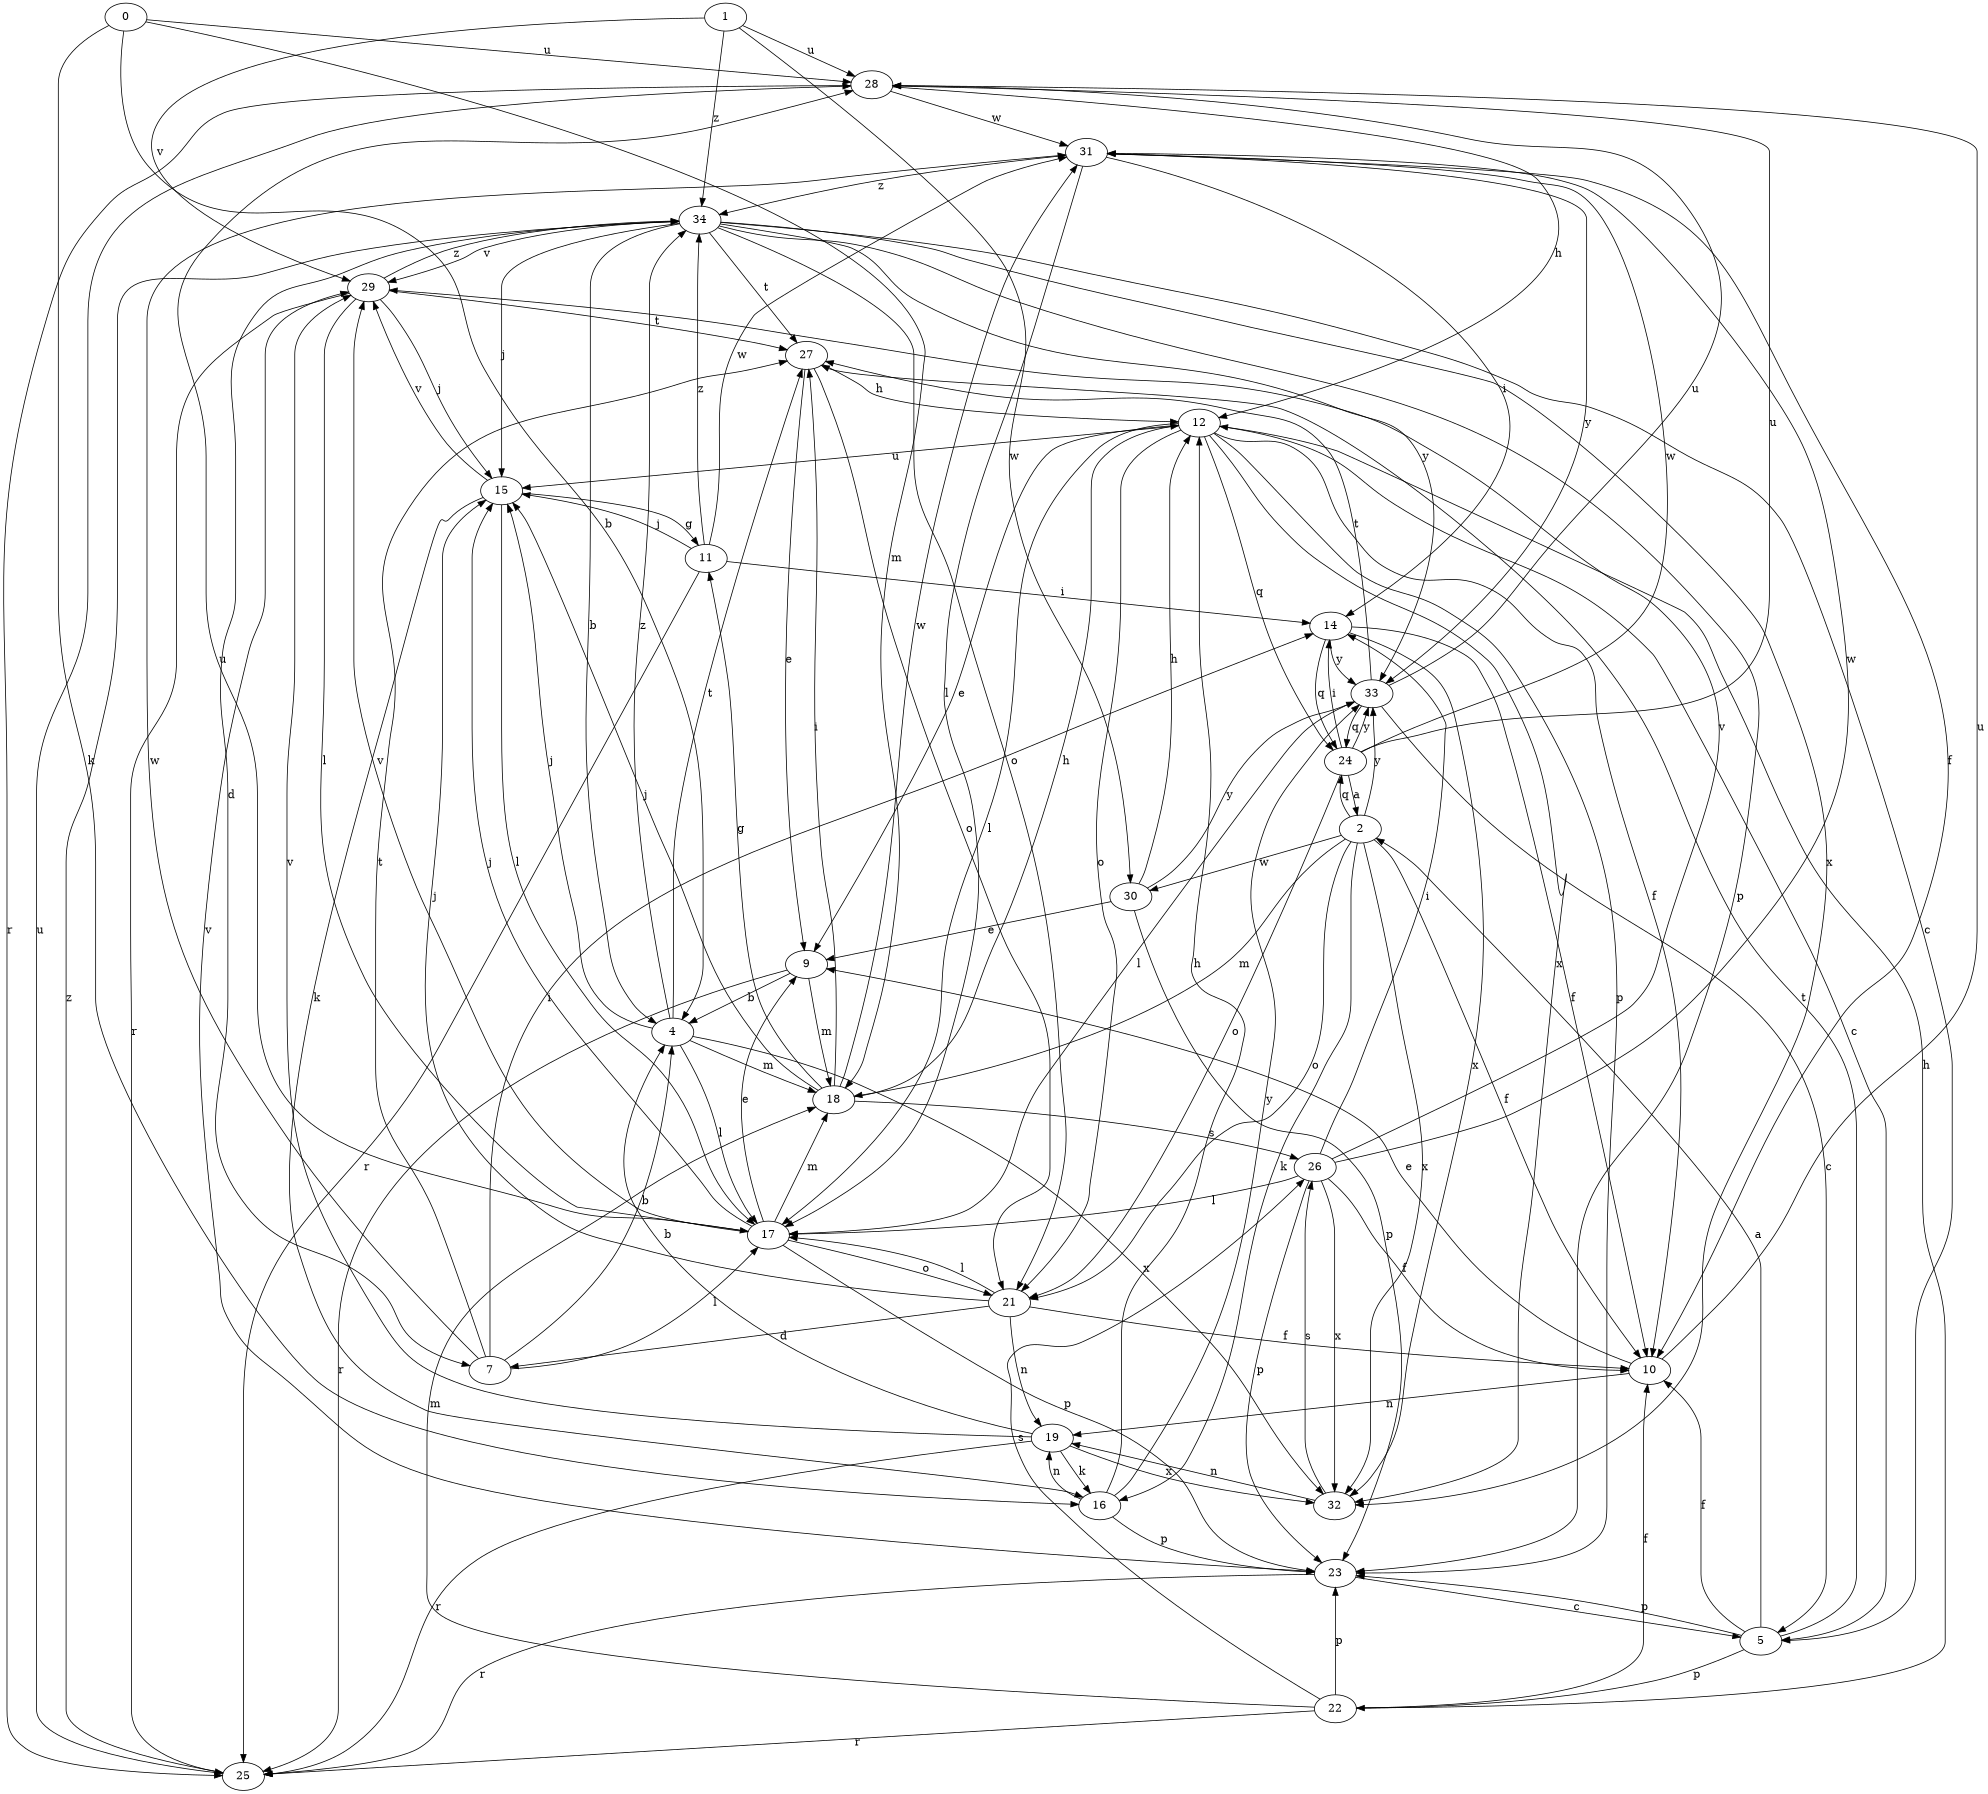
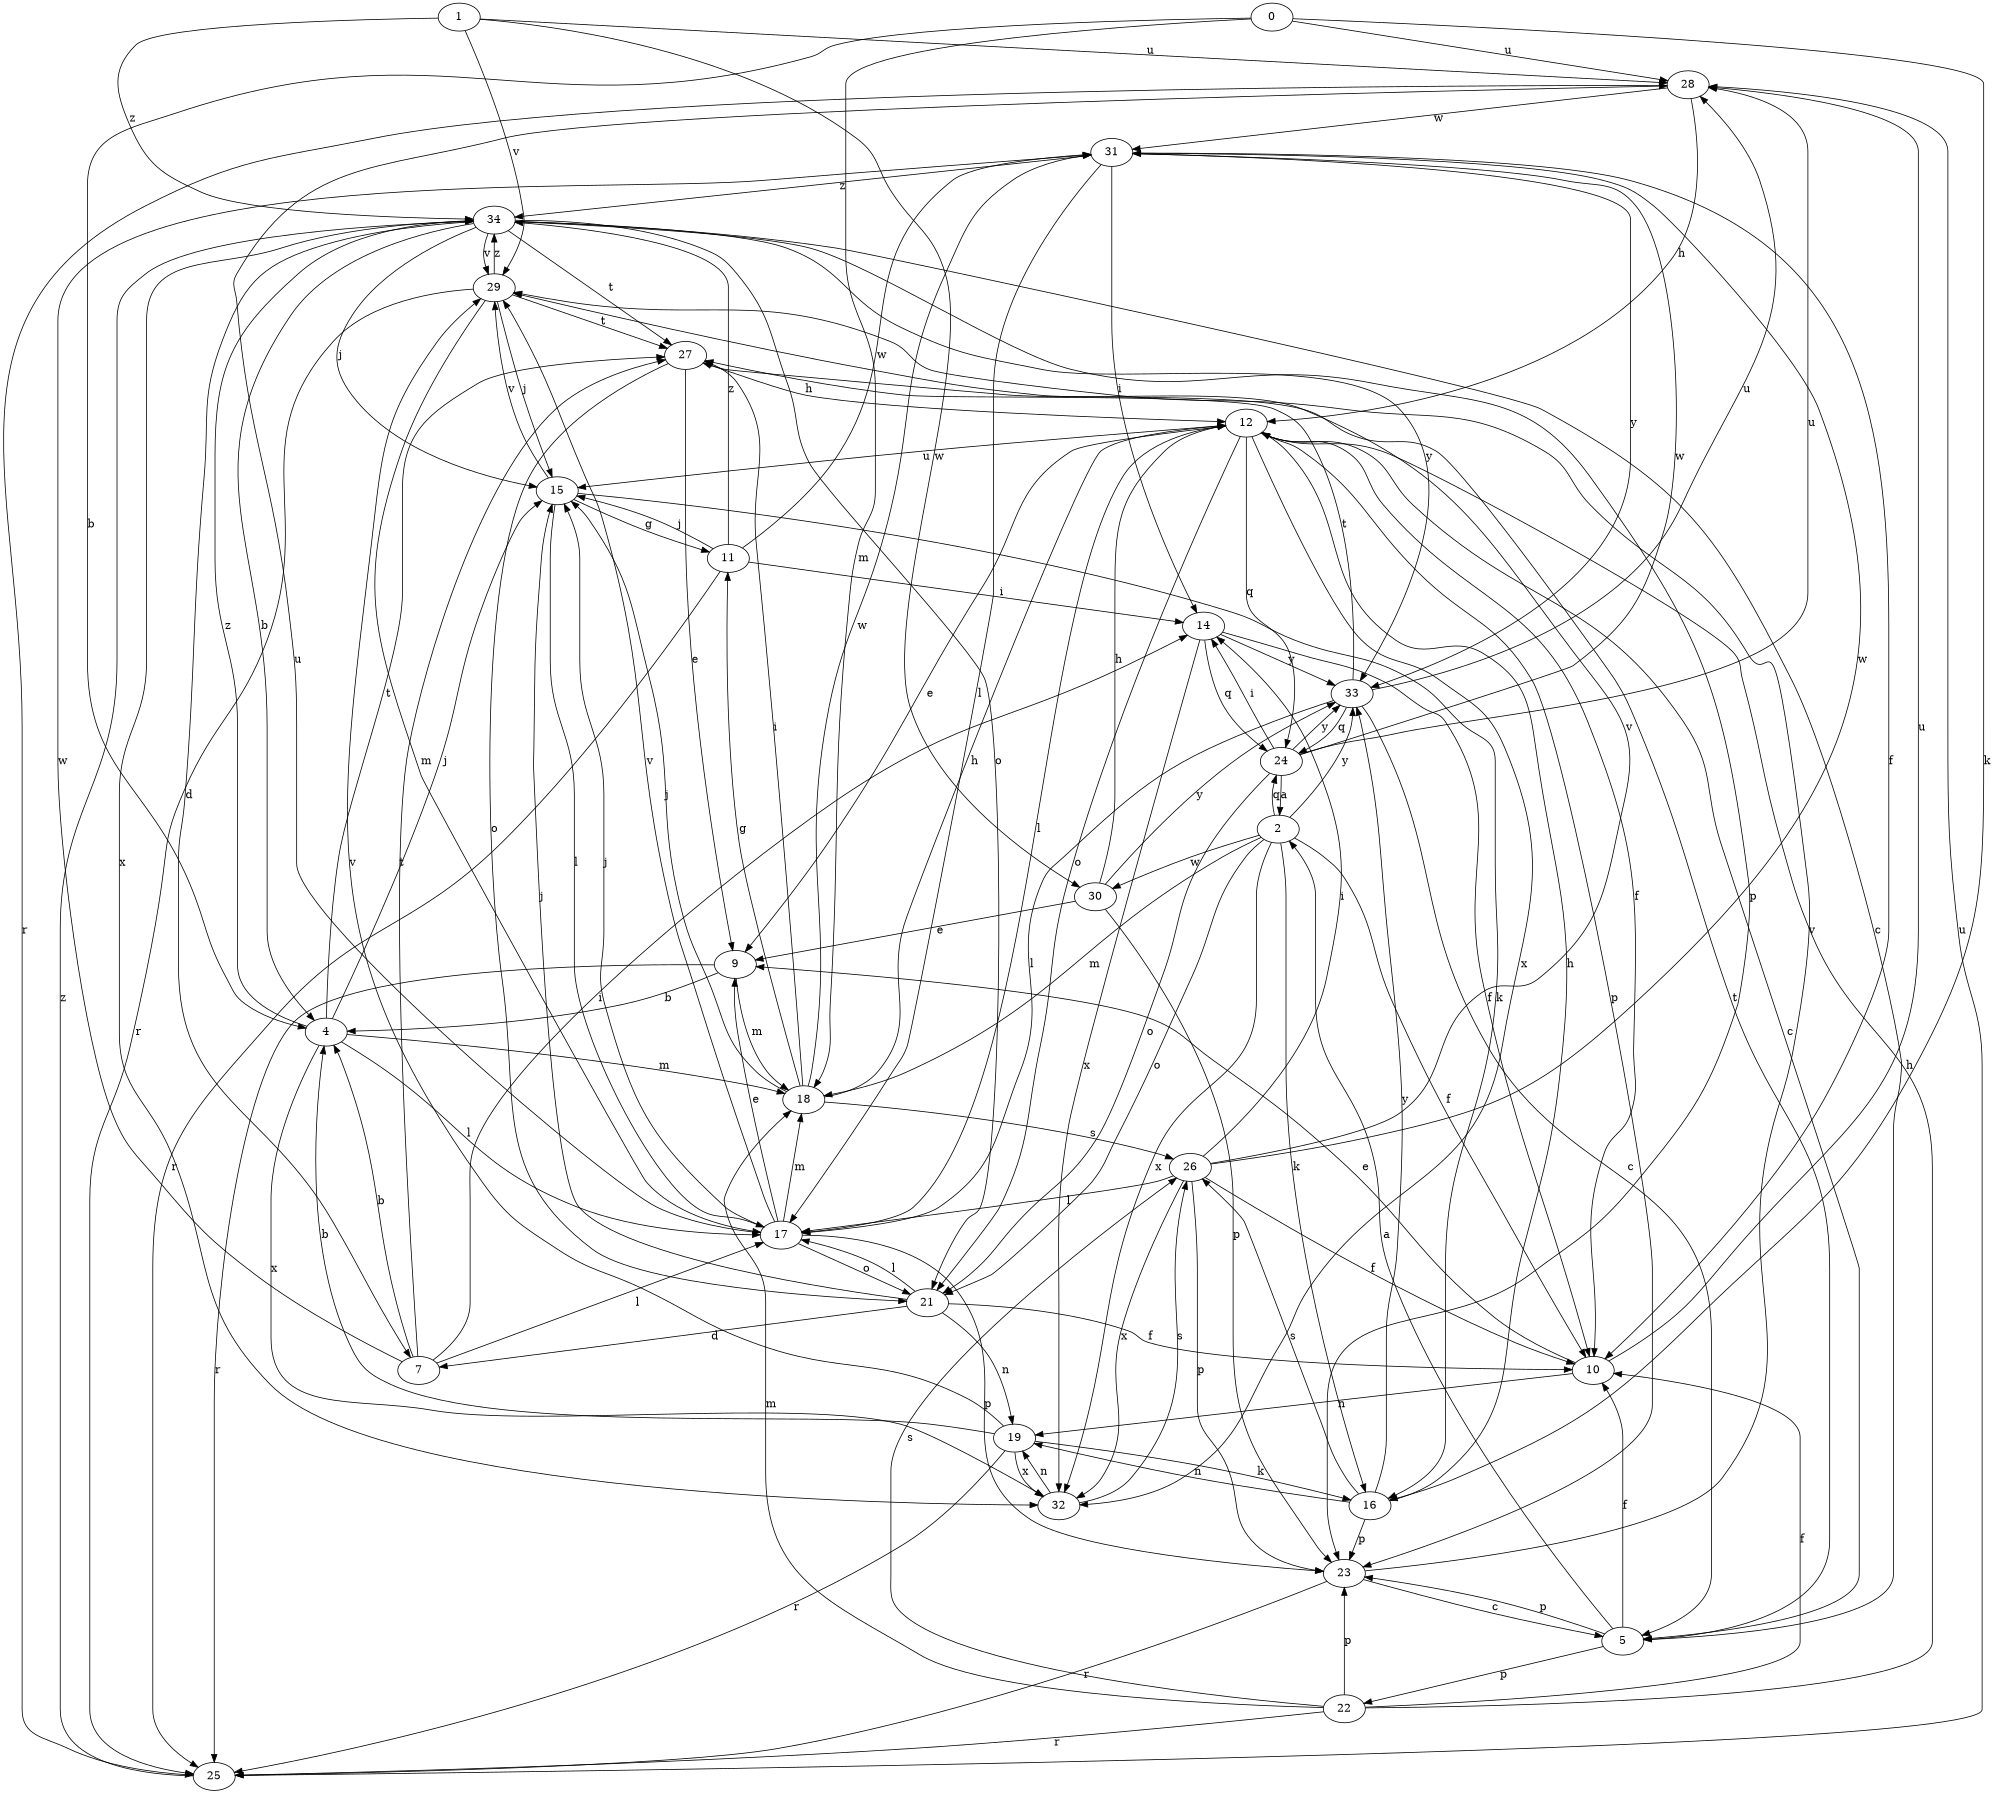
(325, 761) -> (427, 761)
none -> (1291, 1344)
